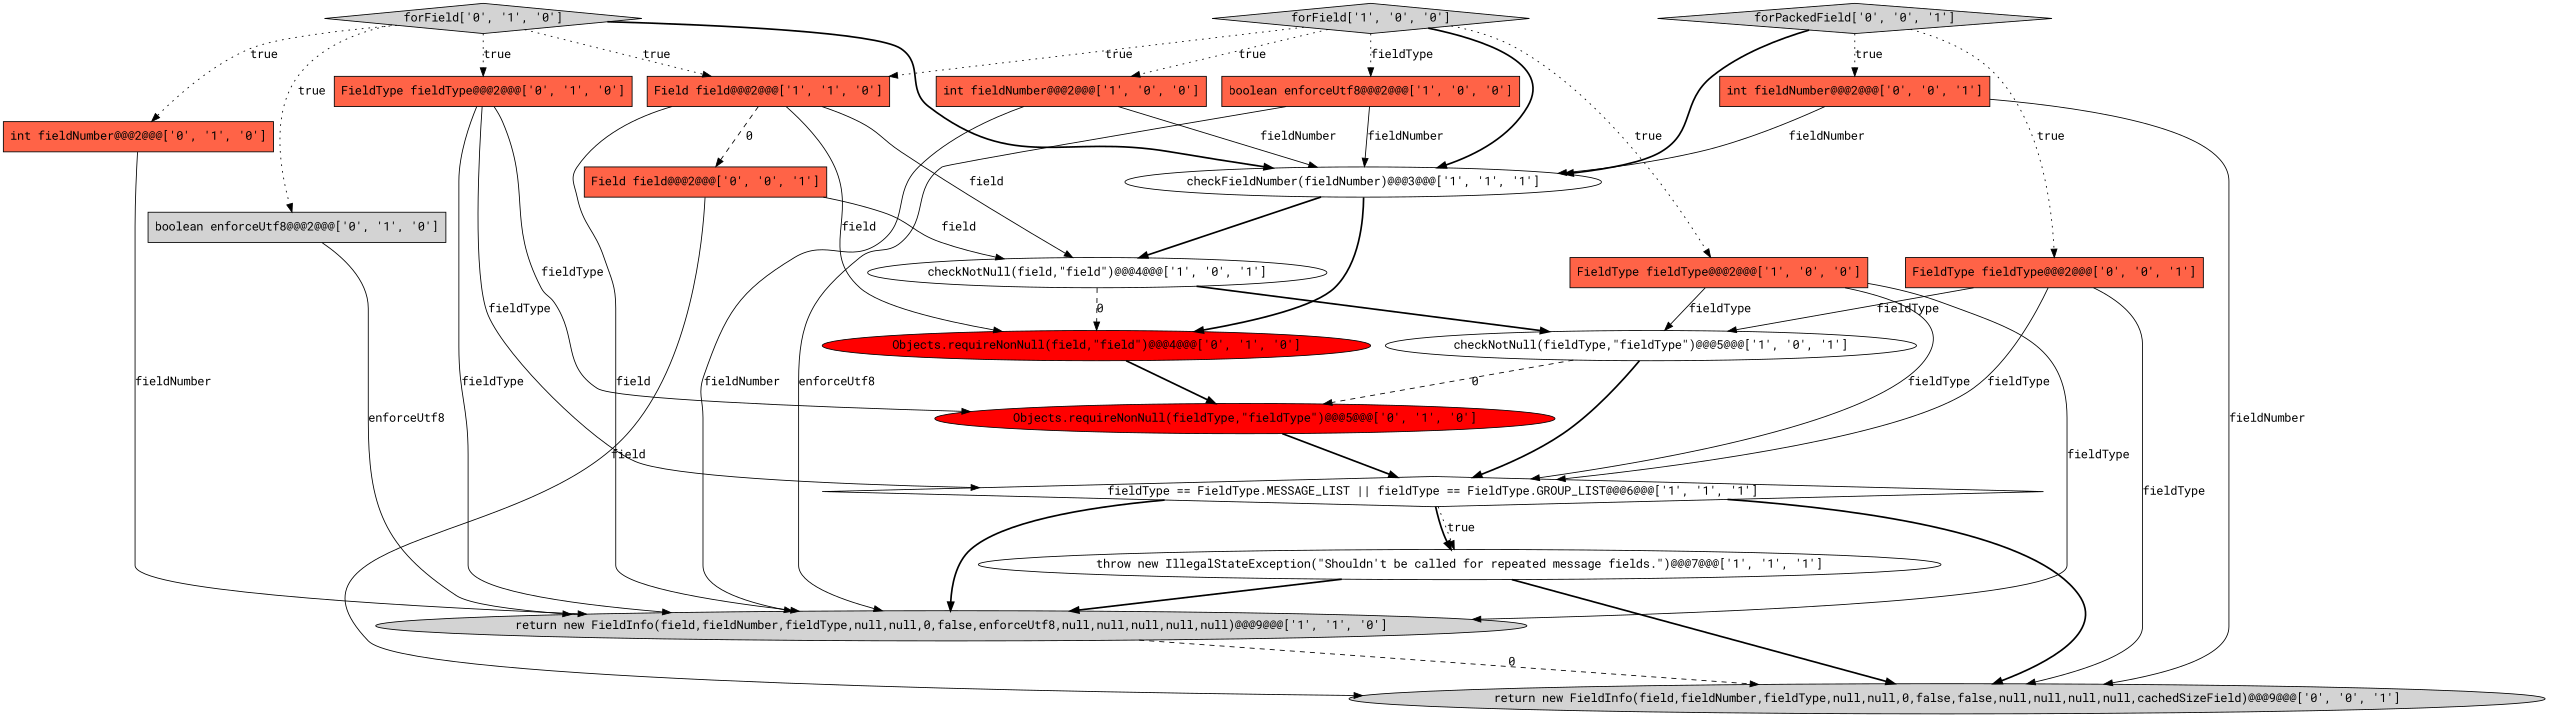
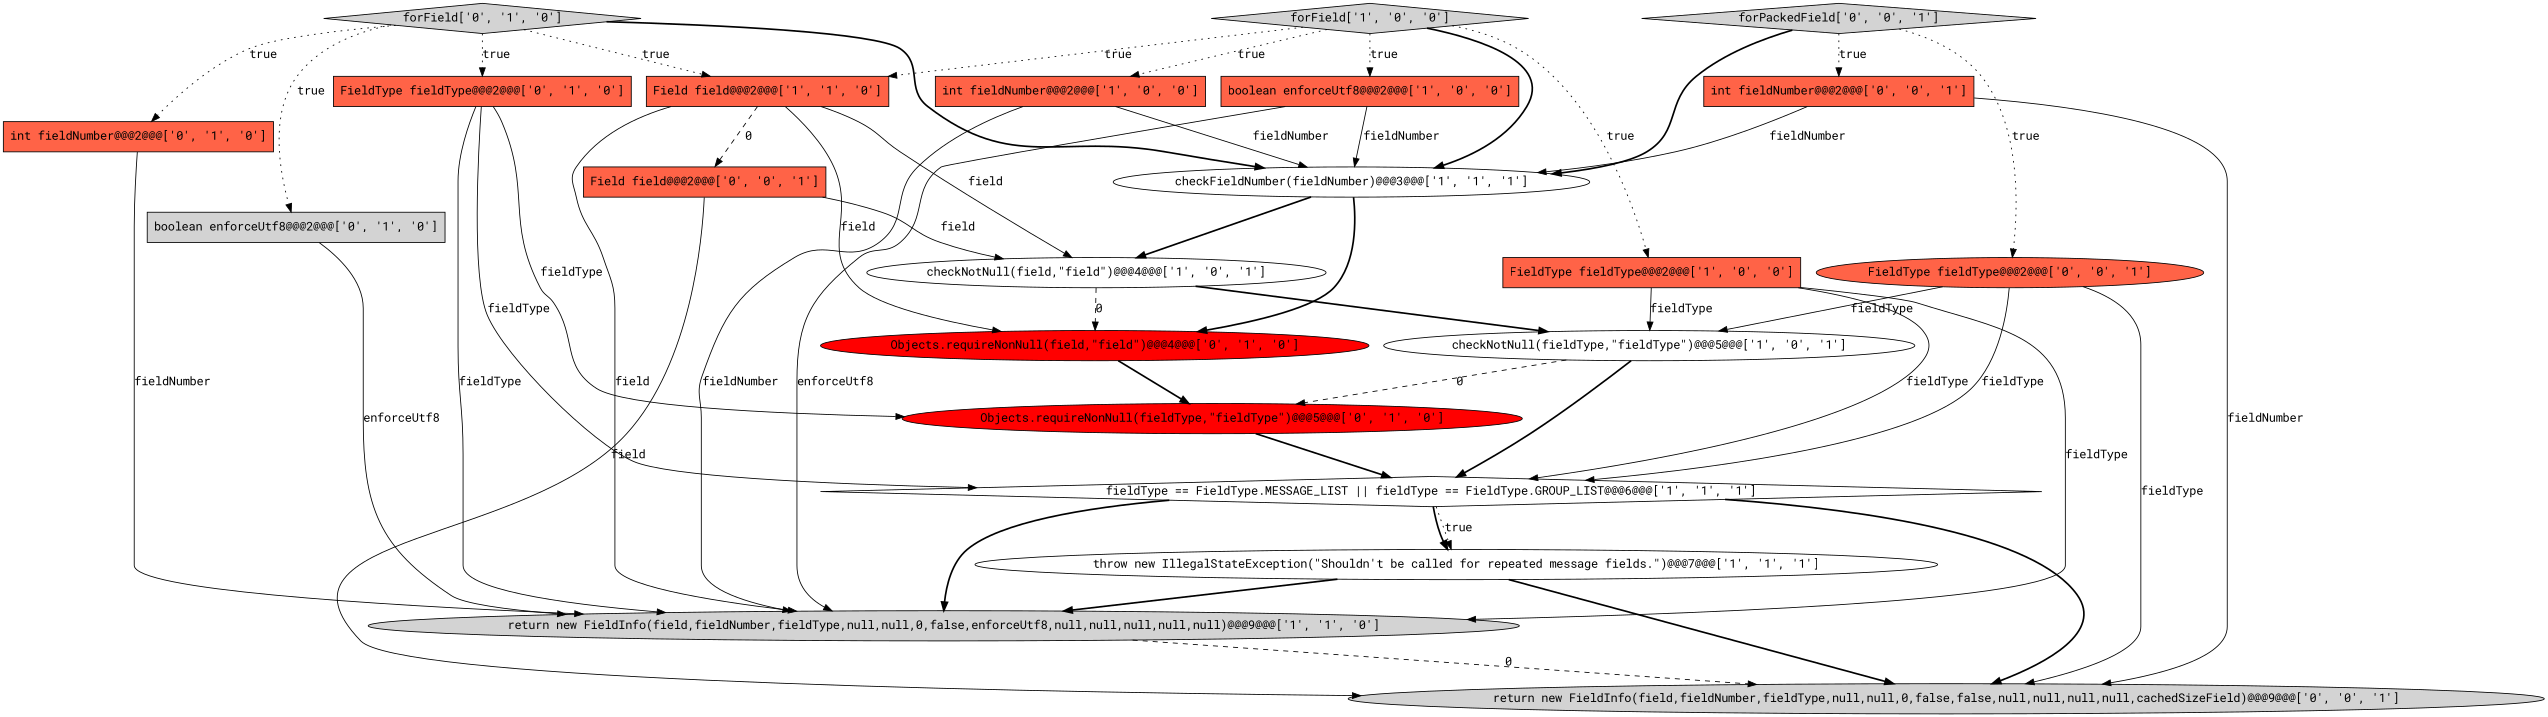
(1402, 55) -> (1384, 55)
(2054, 273) -> (2010, 273)
